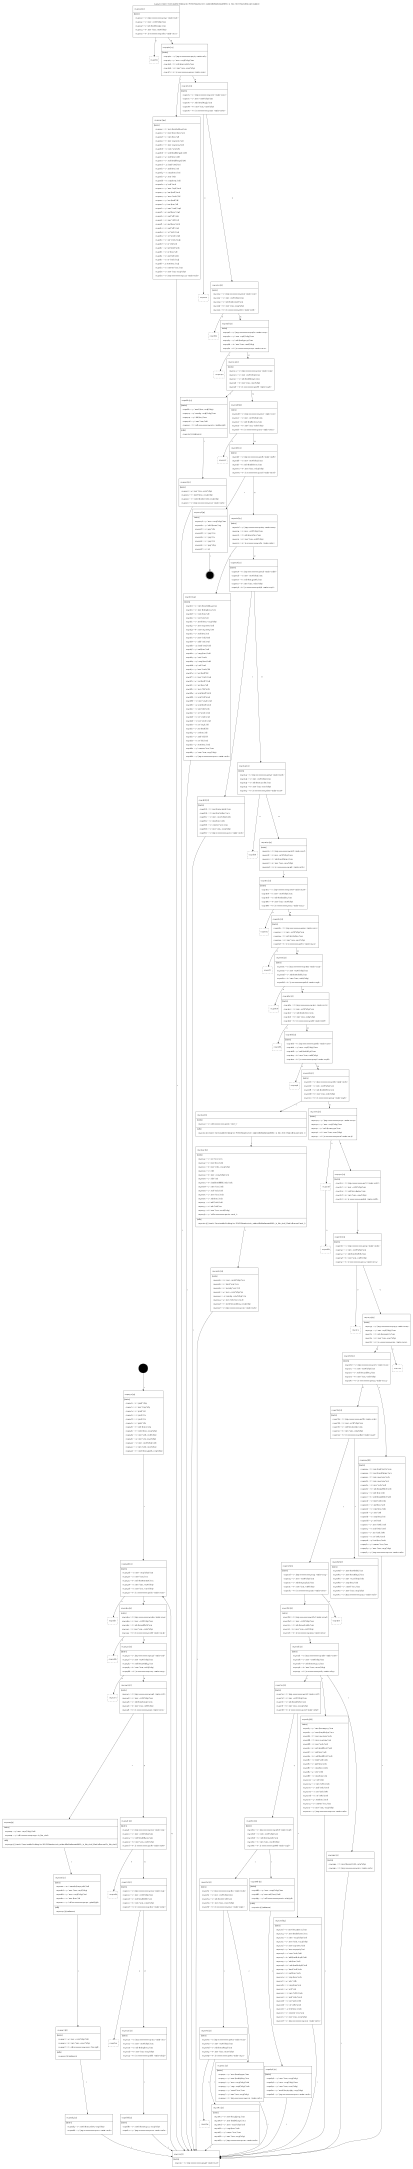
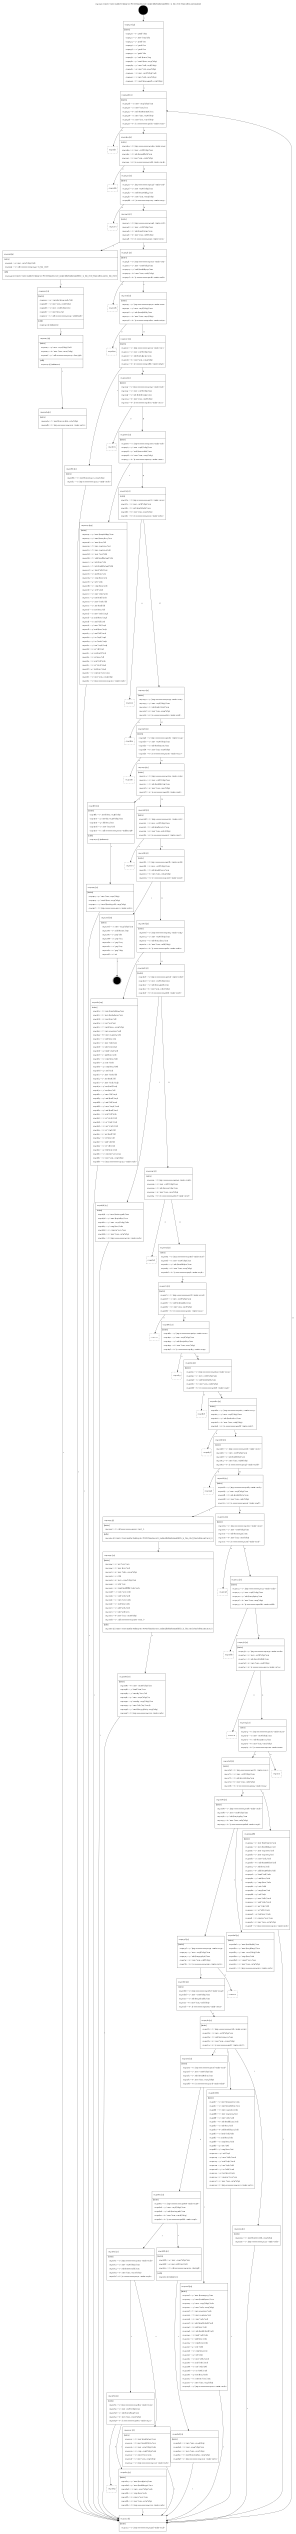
none -> (142, 370)
(326, 1218) -> (239, 1629)
